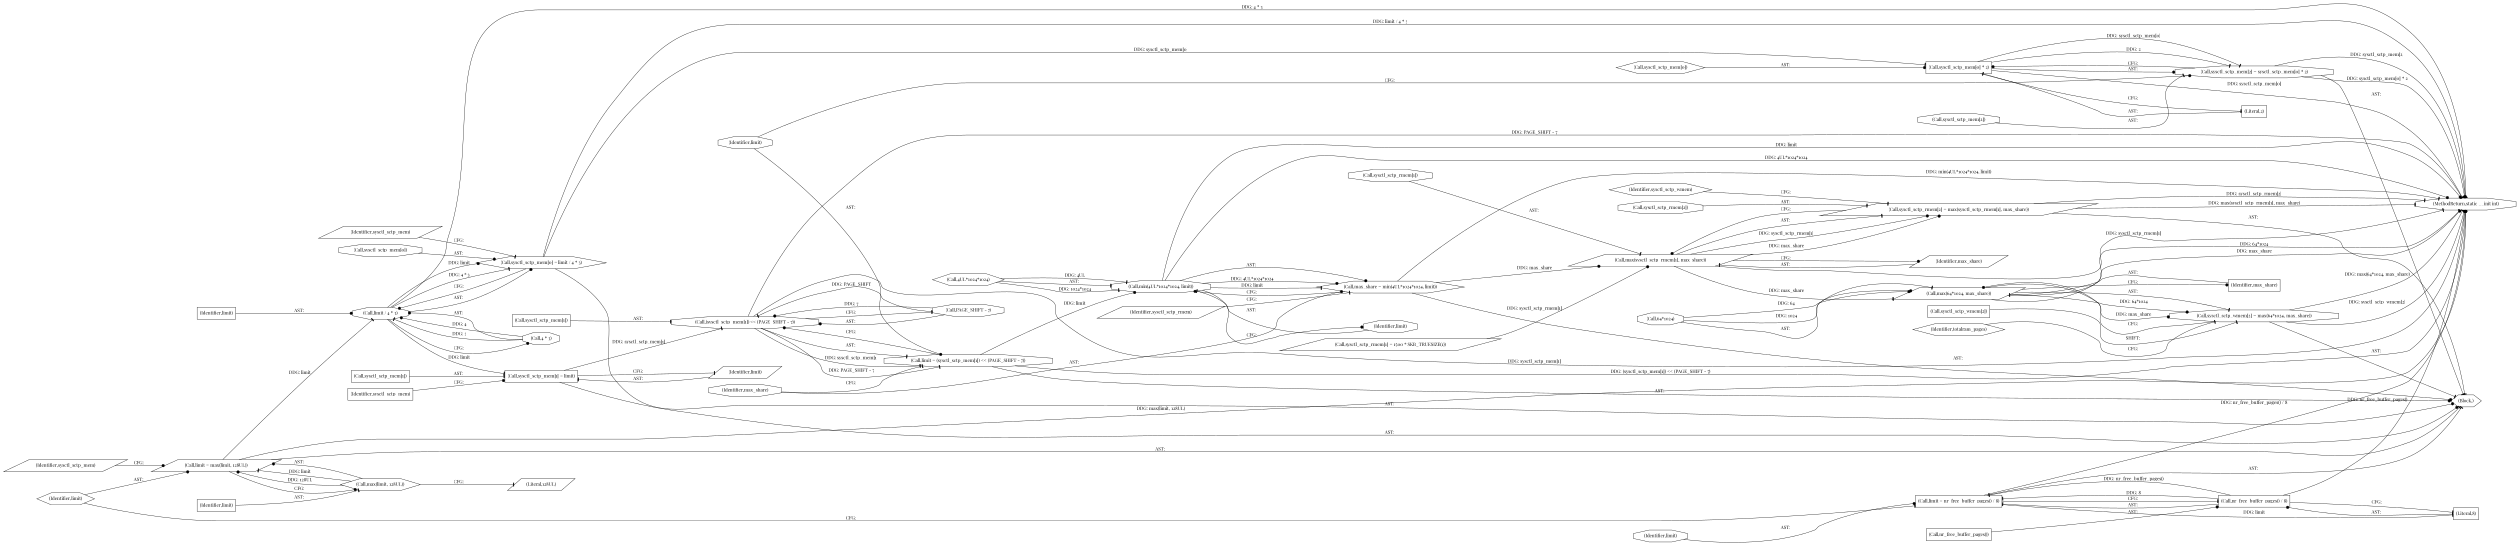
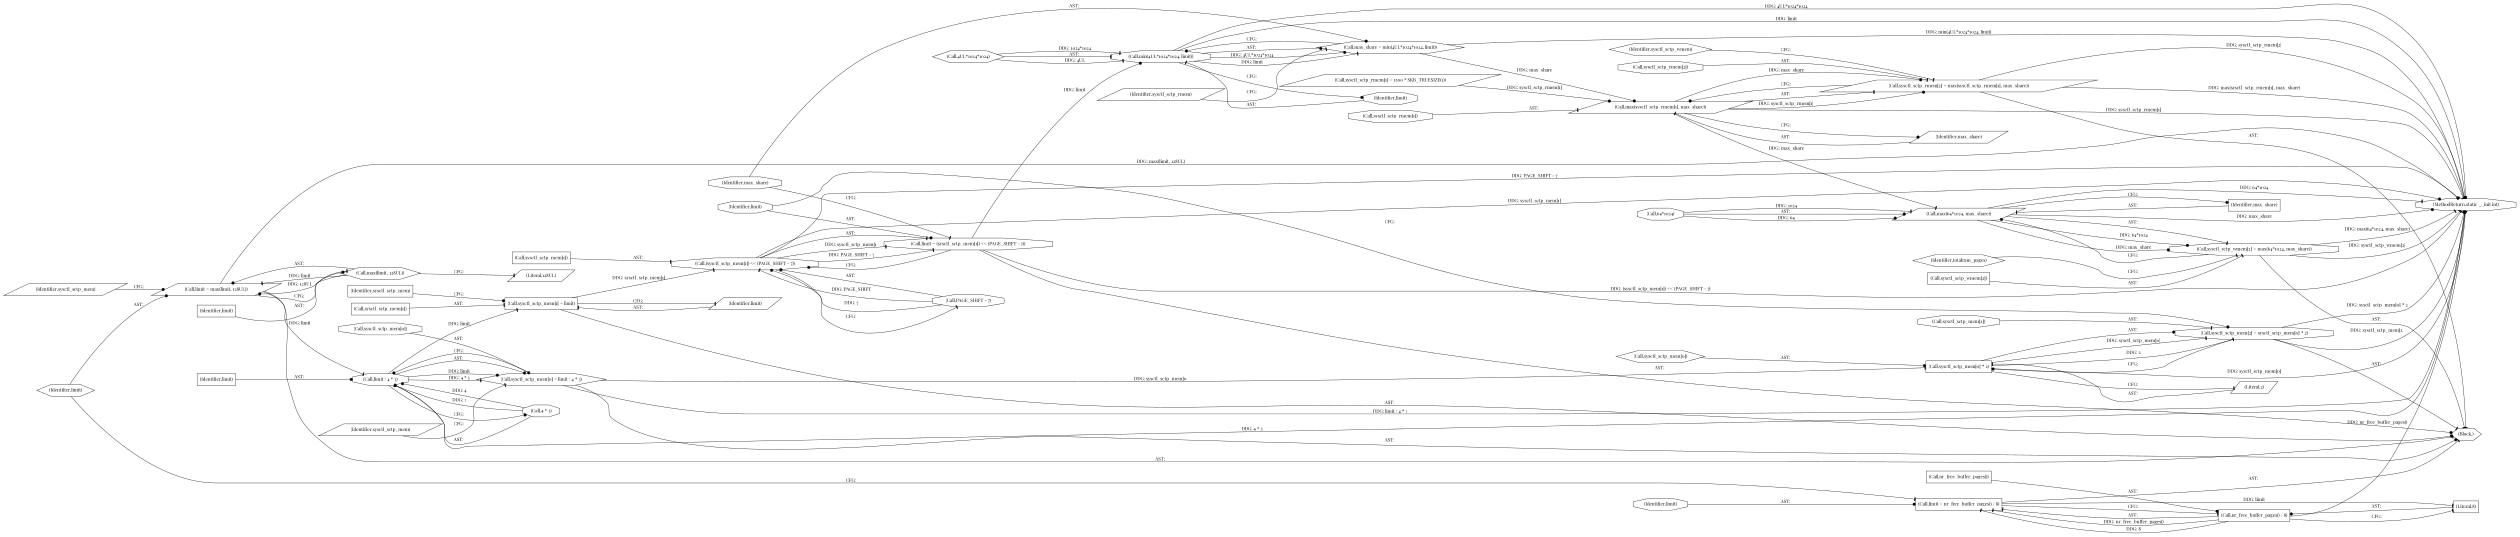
(2254, 111) -> (2254, 387)
(2134, 338) -> (2134, 283)
(1928, 368) -> none
(2286, 419) -> none
